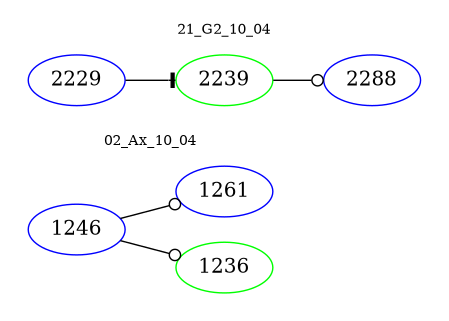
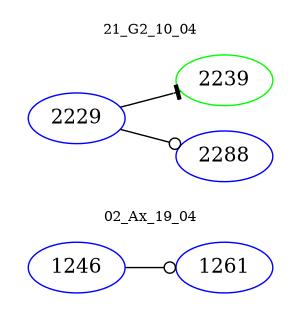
(292, 80) -> (145, 136)
(151, 142) -> (151, 218)
(224, 268) -> none
